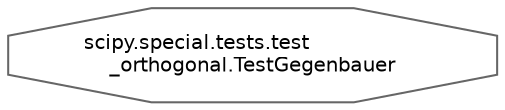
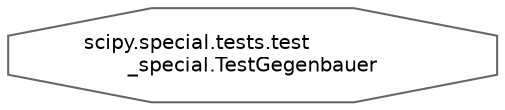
(253, 55) -> (253, 55)
